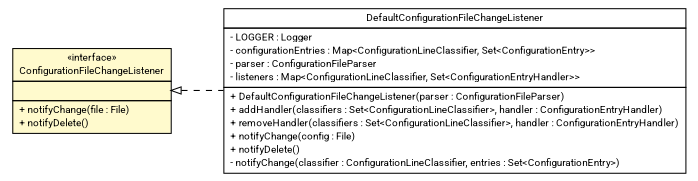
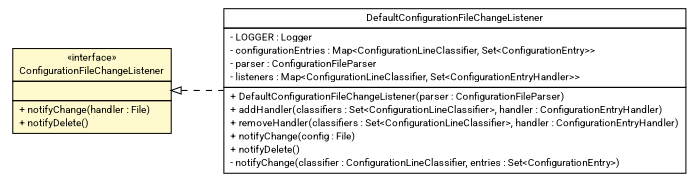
(75, 110) -> (85, 110)
